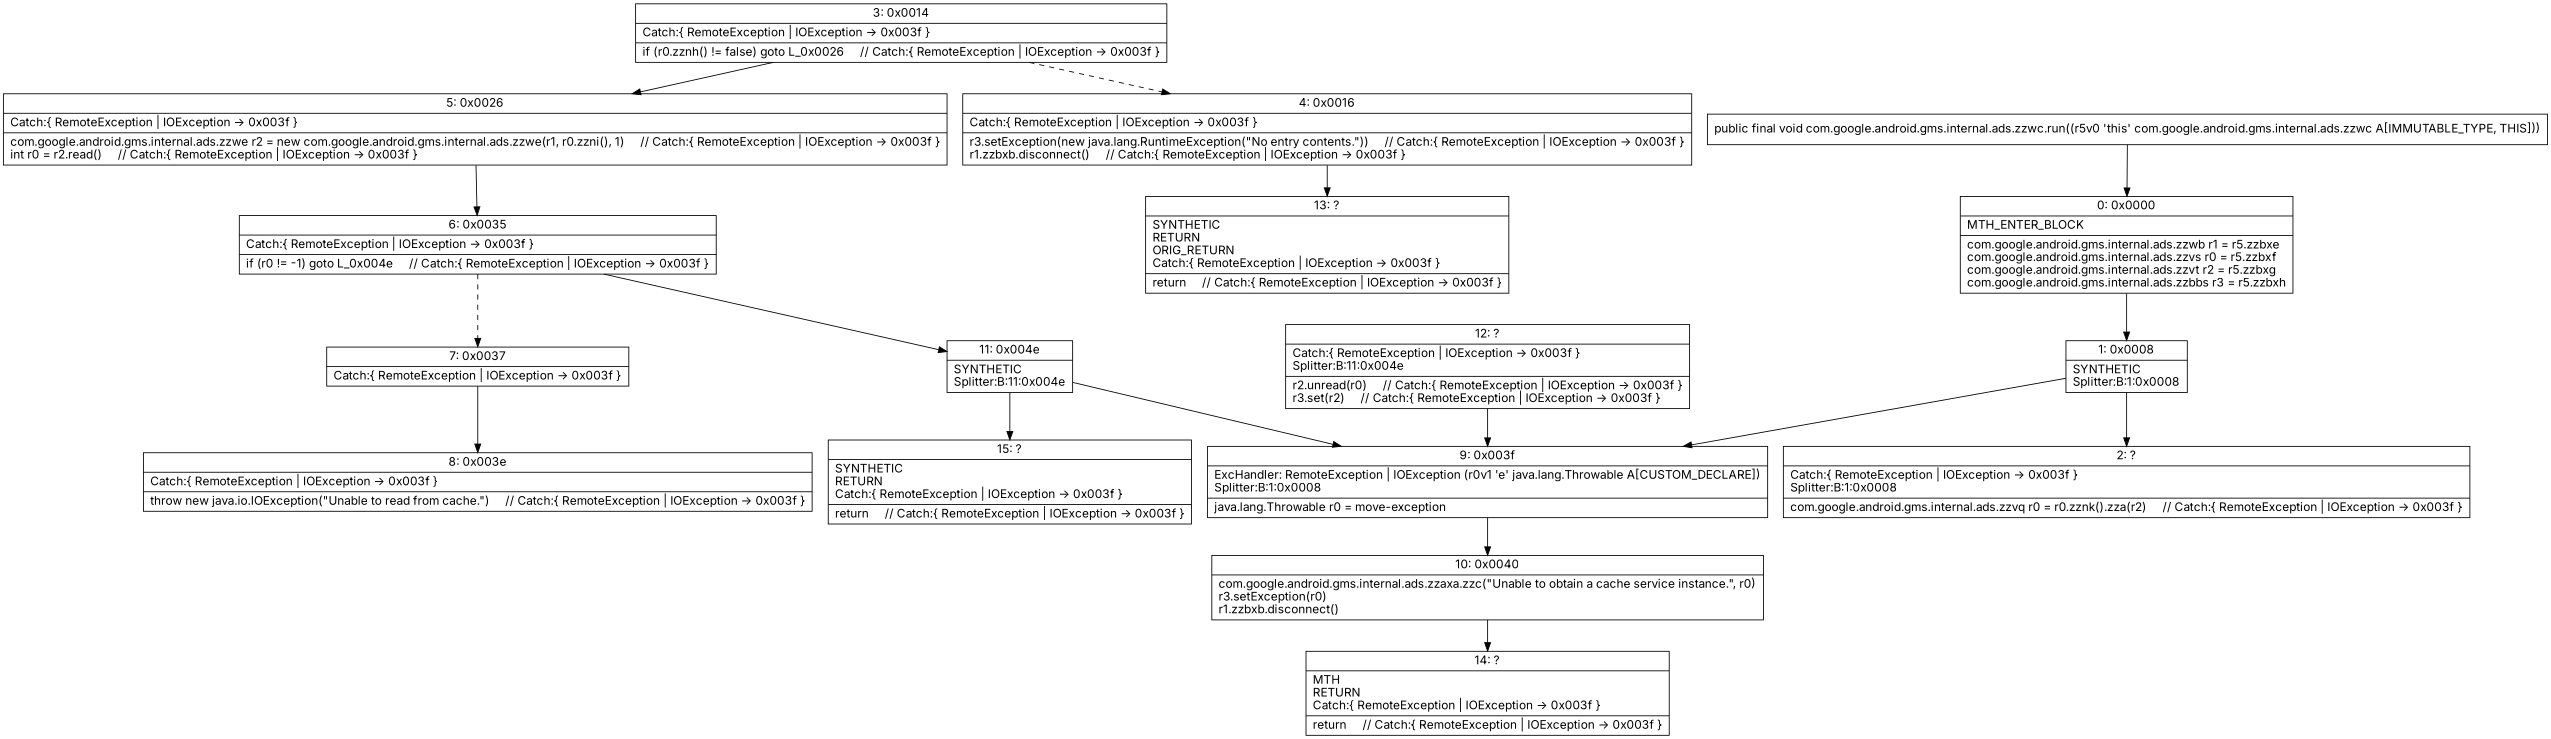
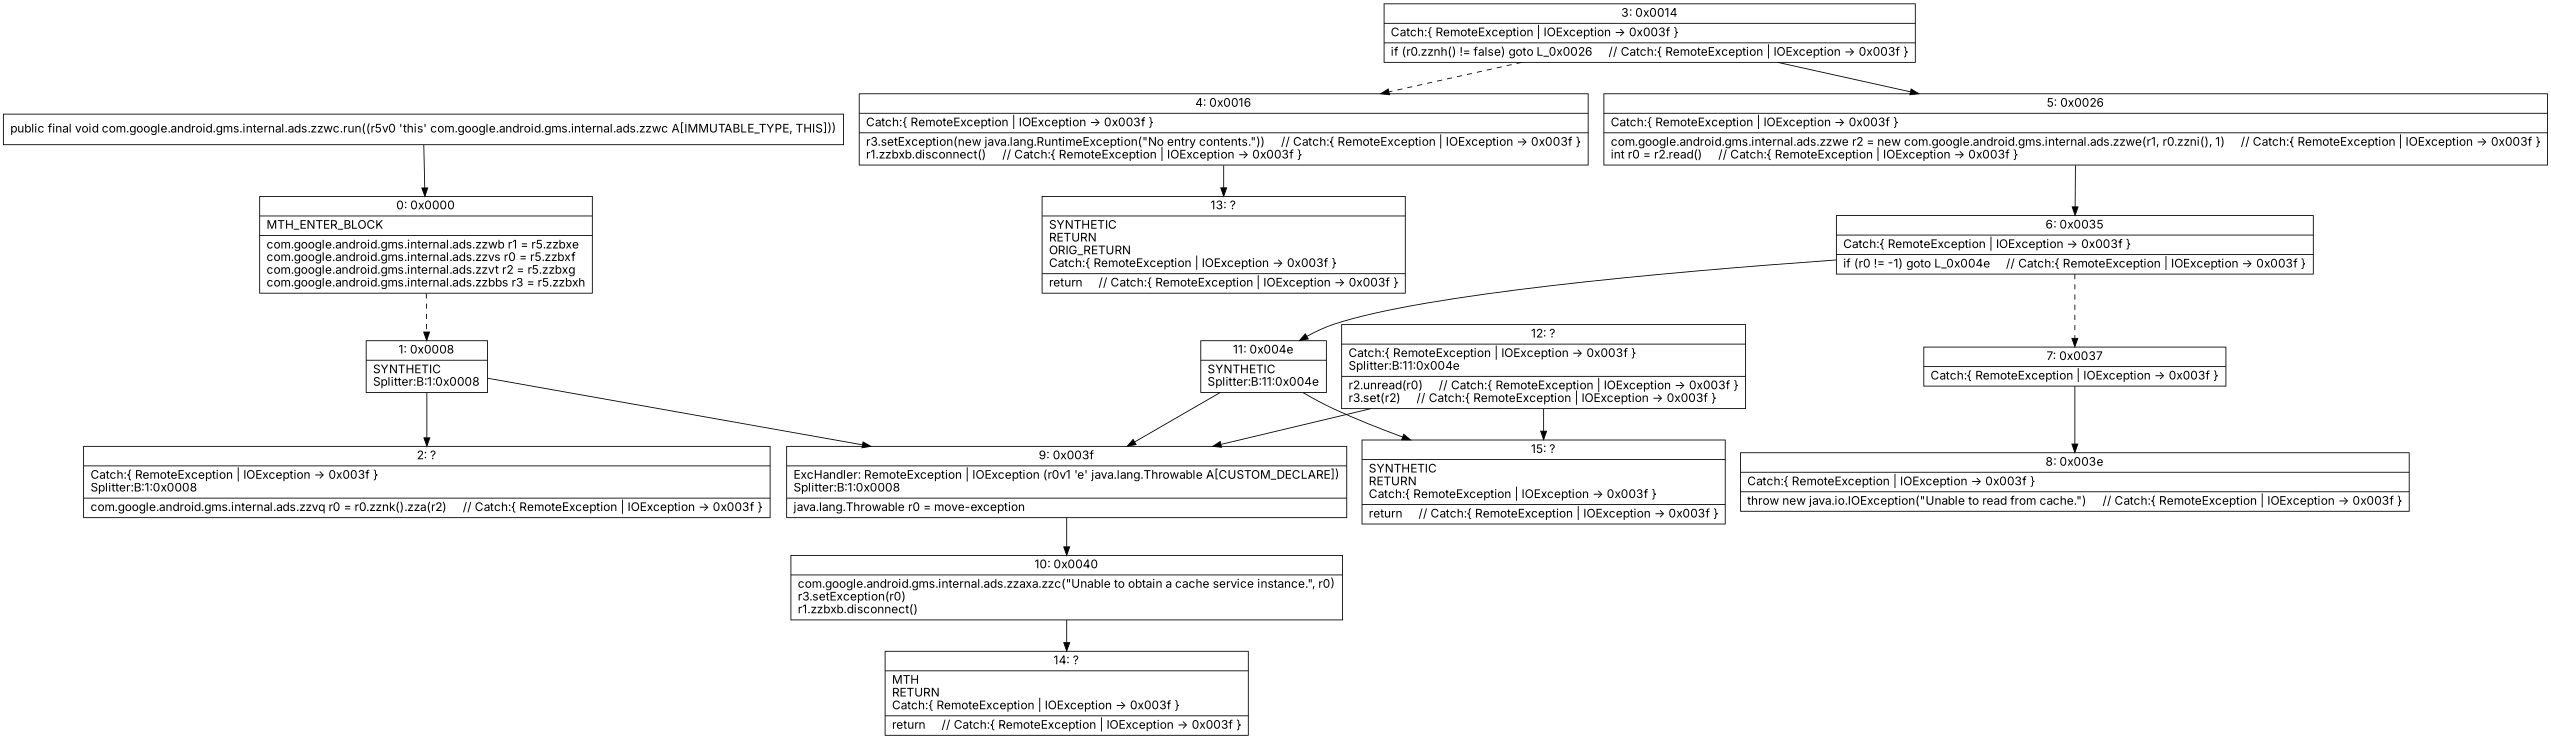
(2127, 313) -> (426, 313)
none -> (1544, 420)
